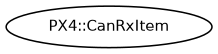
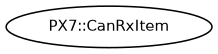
(109, 27) -> (109, 27)
